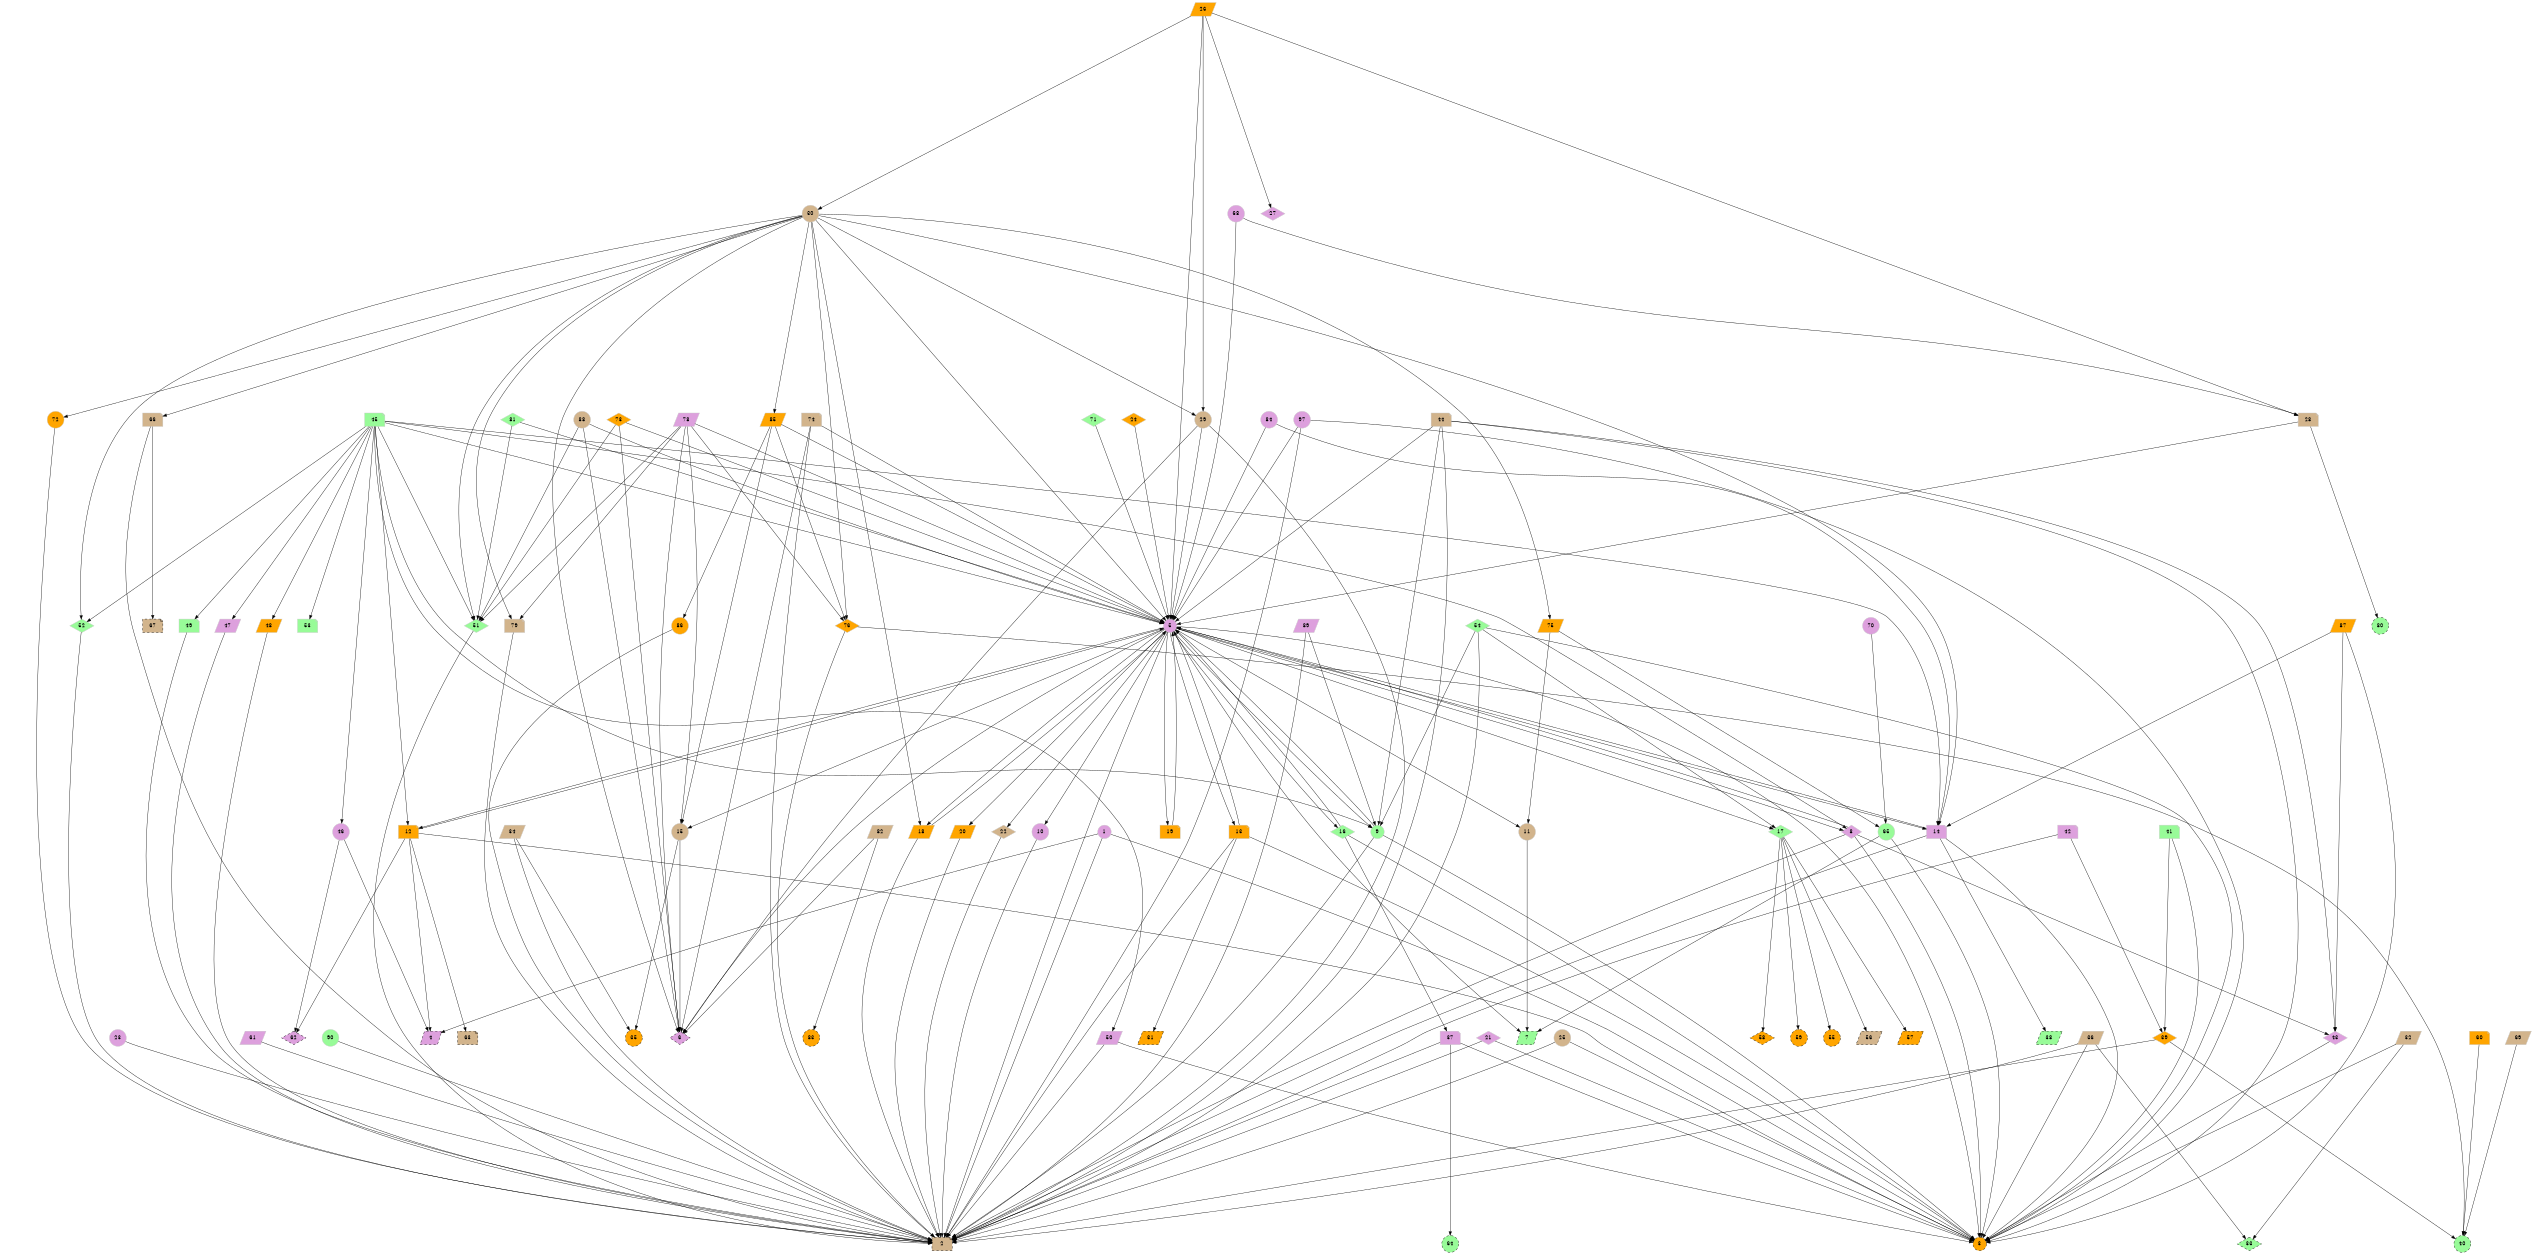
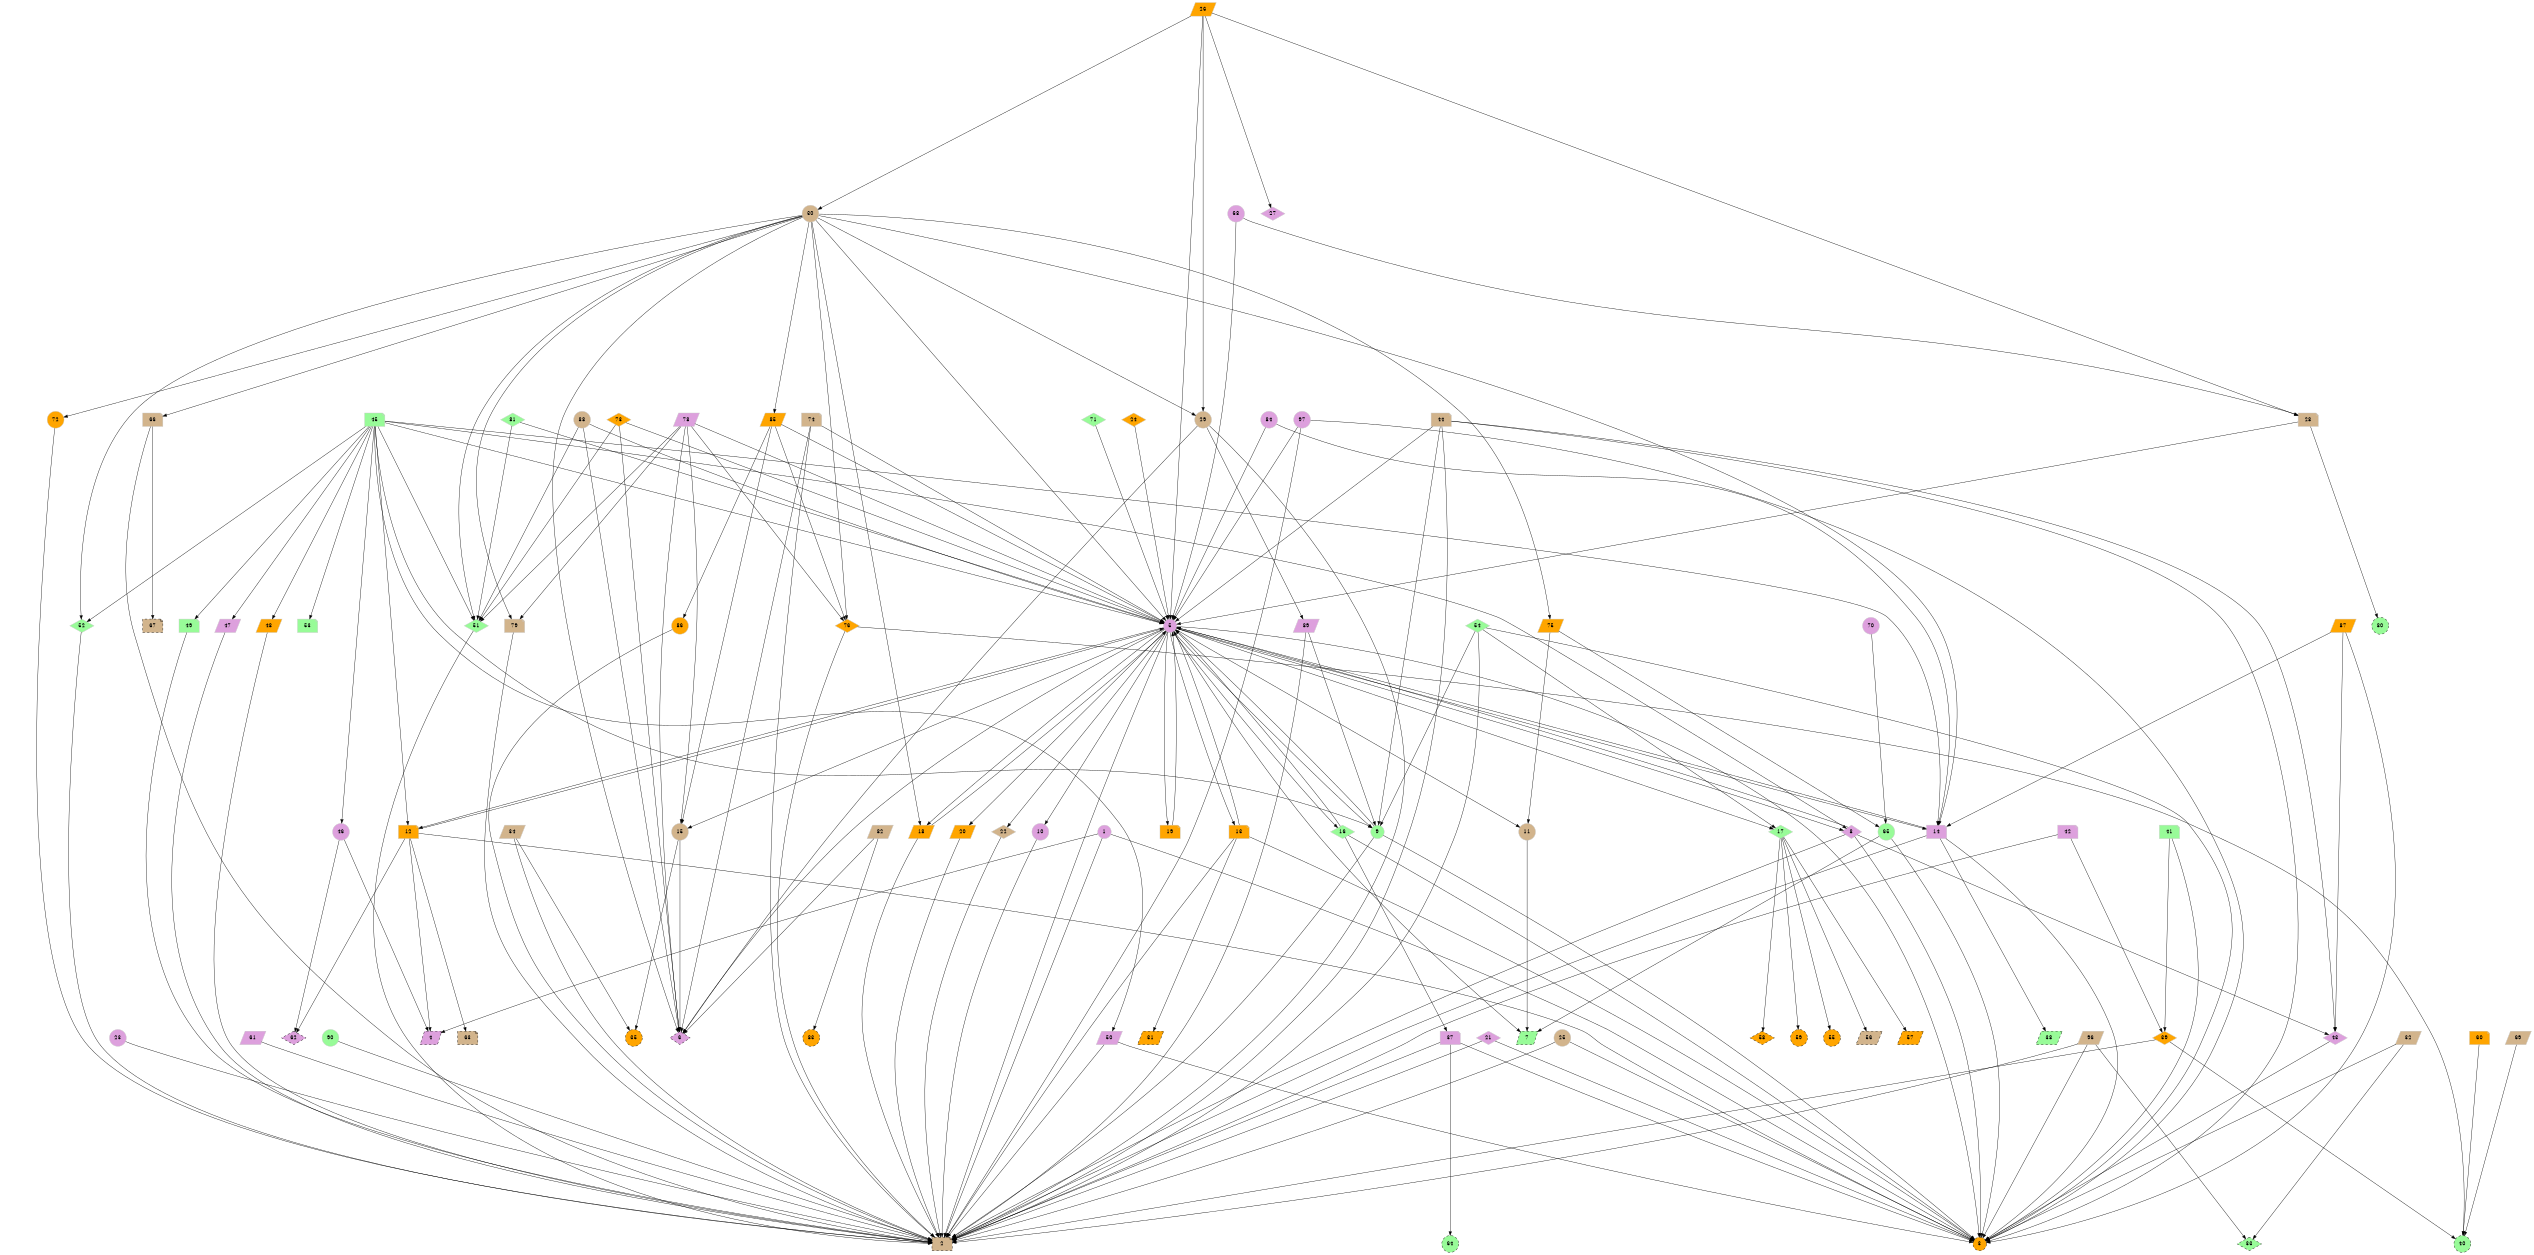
(1187, 522) -> (1254, 522)
(2091, 1038) -> (2091, 1038)
